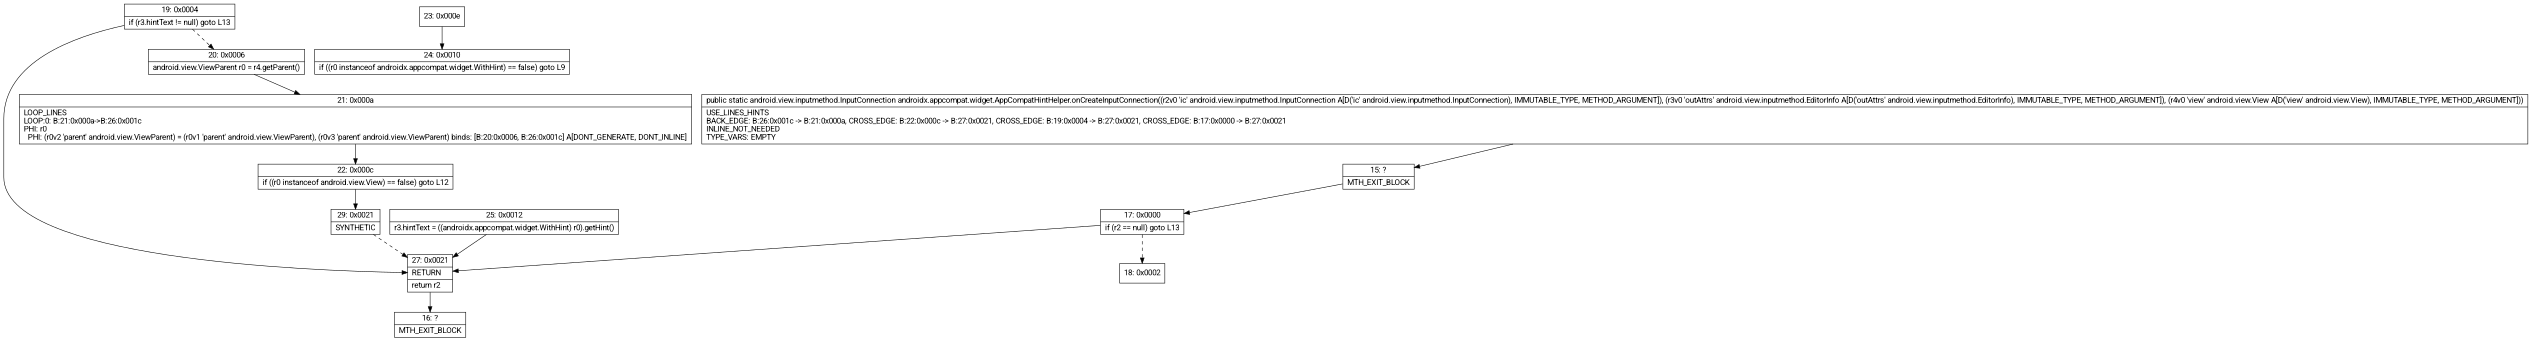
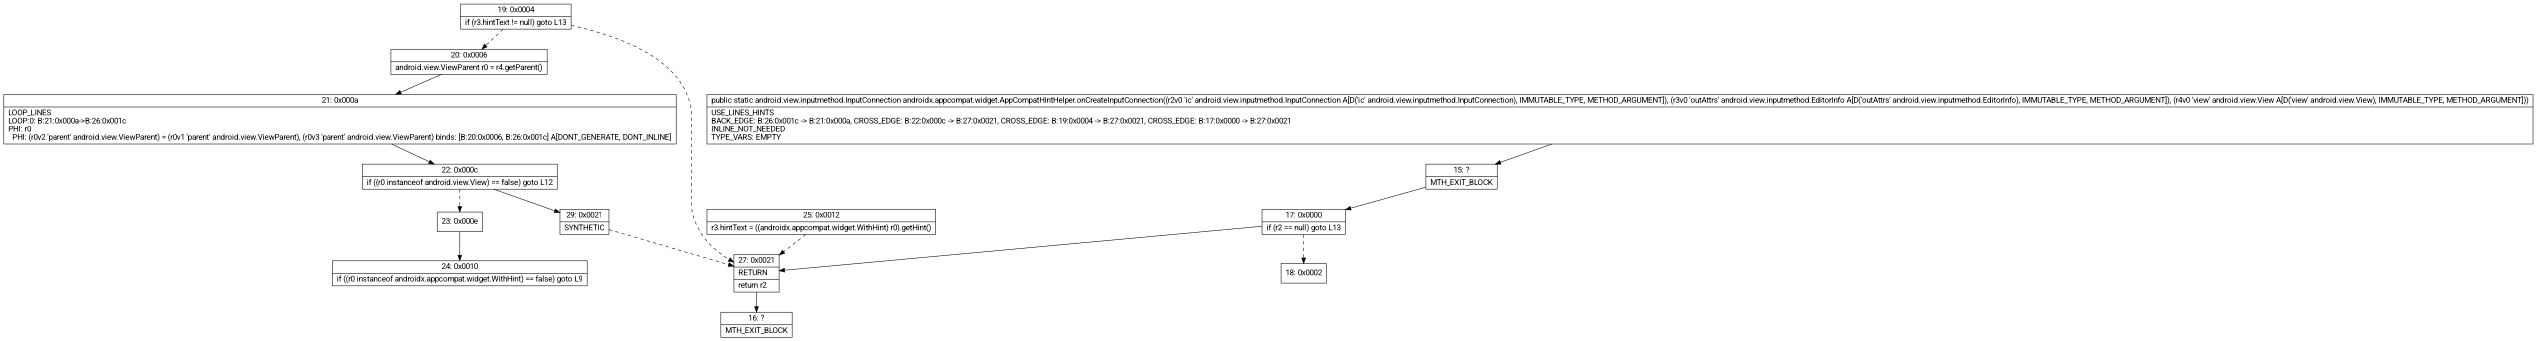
none -> (460, 198)
(81, 235) -> (691, 114)
(472, 244) -> (795, 243)
